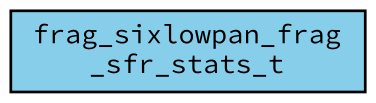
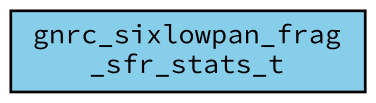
(188, 51) -> (188, 51)
